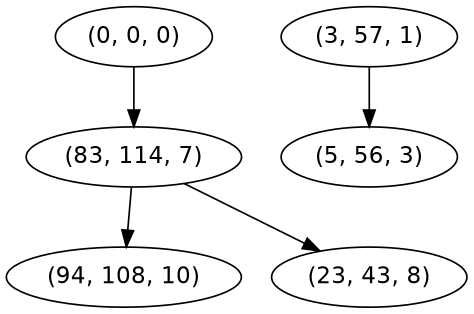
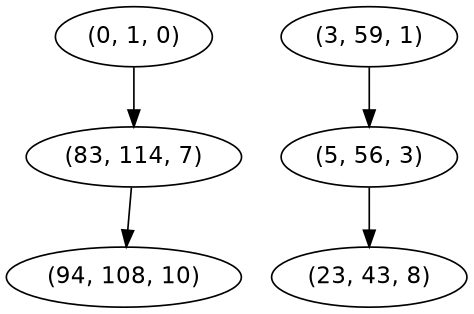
(134, 37) -> (134, 37)
(369, 37) -> (369, 37)
(244, 214) -> (369, 209)
